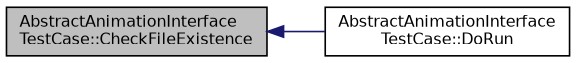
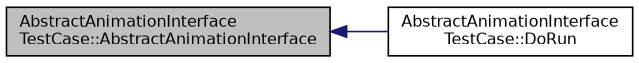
(137, 32) -> (168, 32)
